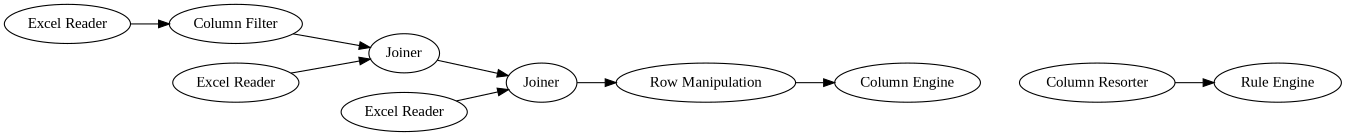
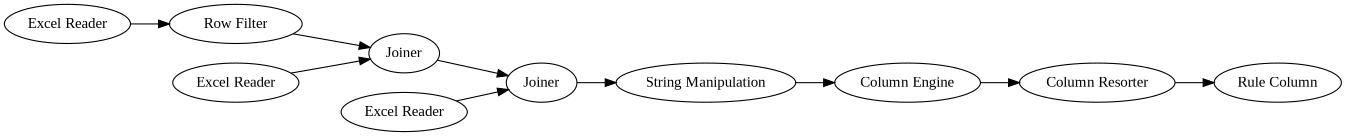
(236, 24) -> (236, 24)
(706, 83) -> (706, 83)
none -> (995, 83)
(1278, 83) -> (1278, 83)
